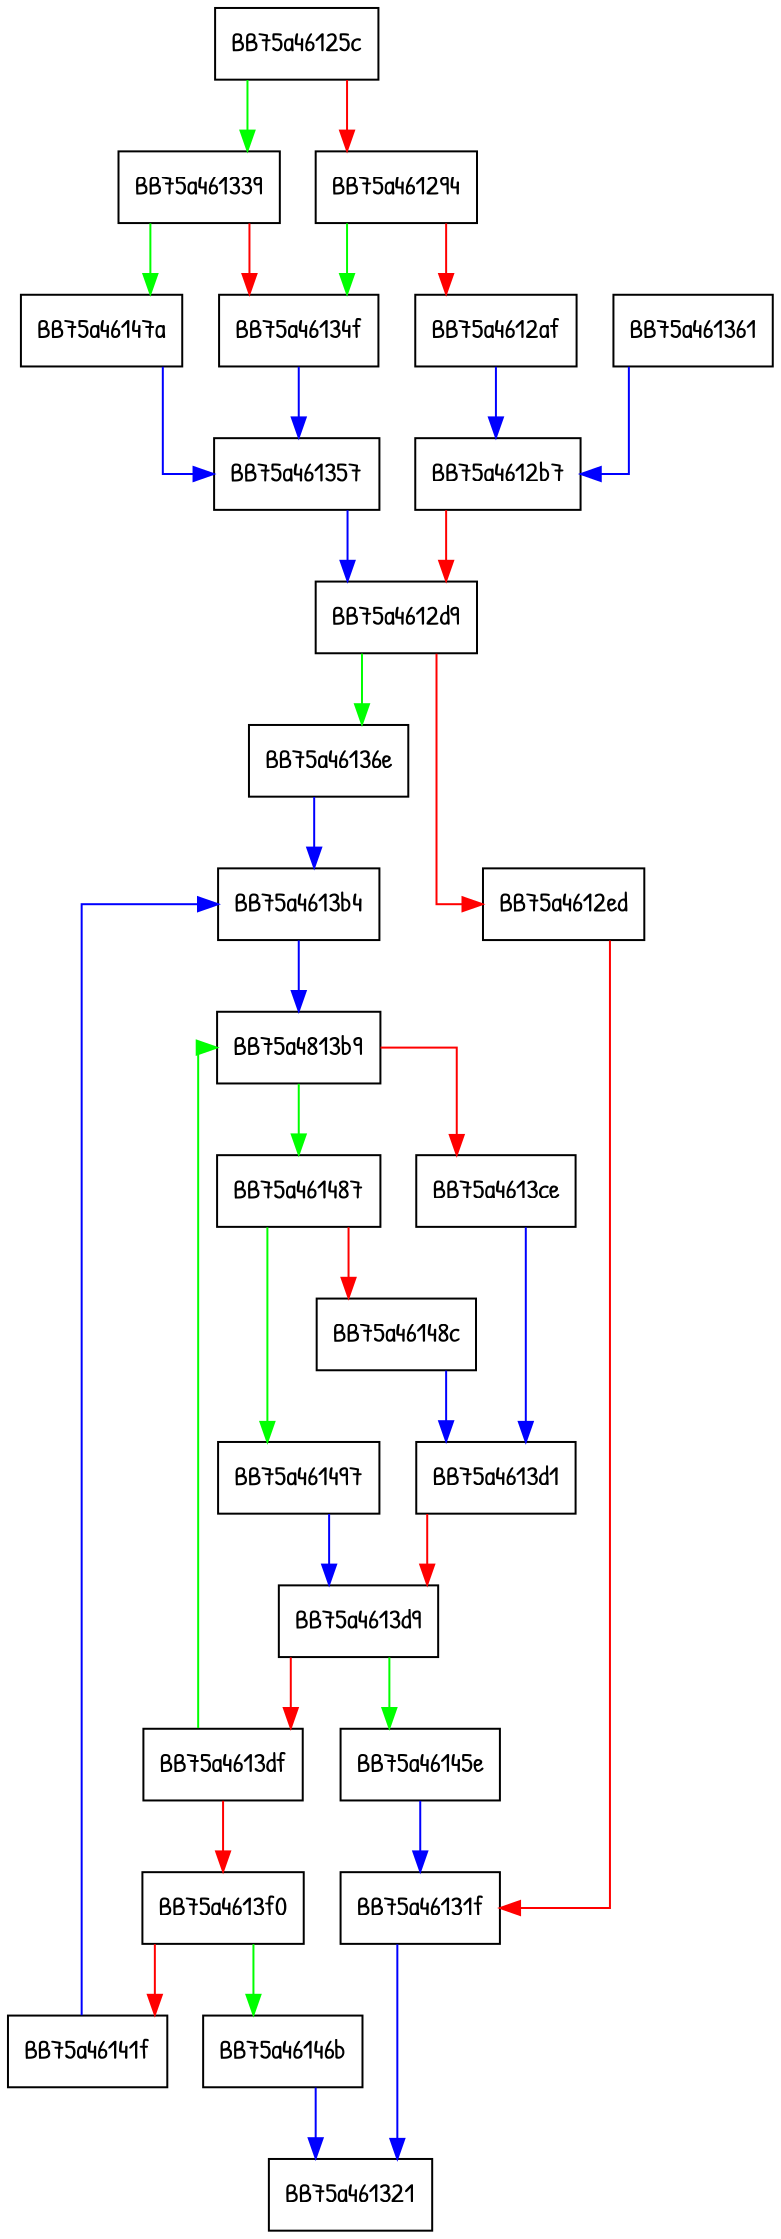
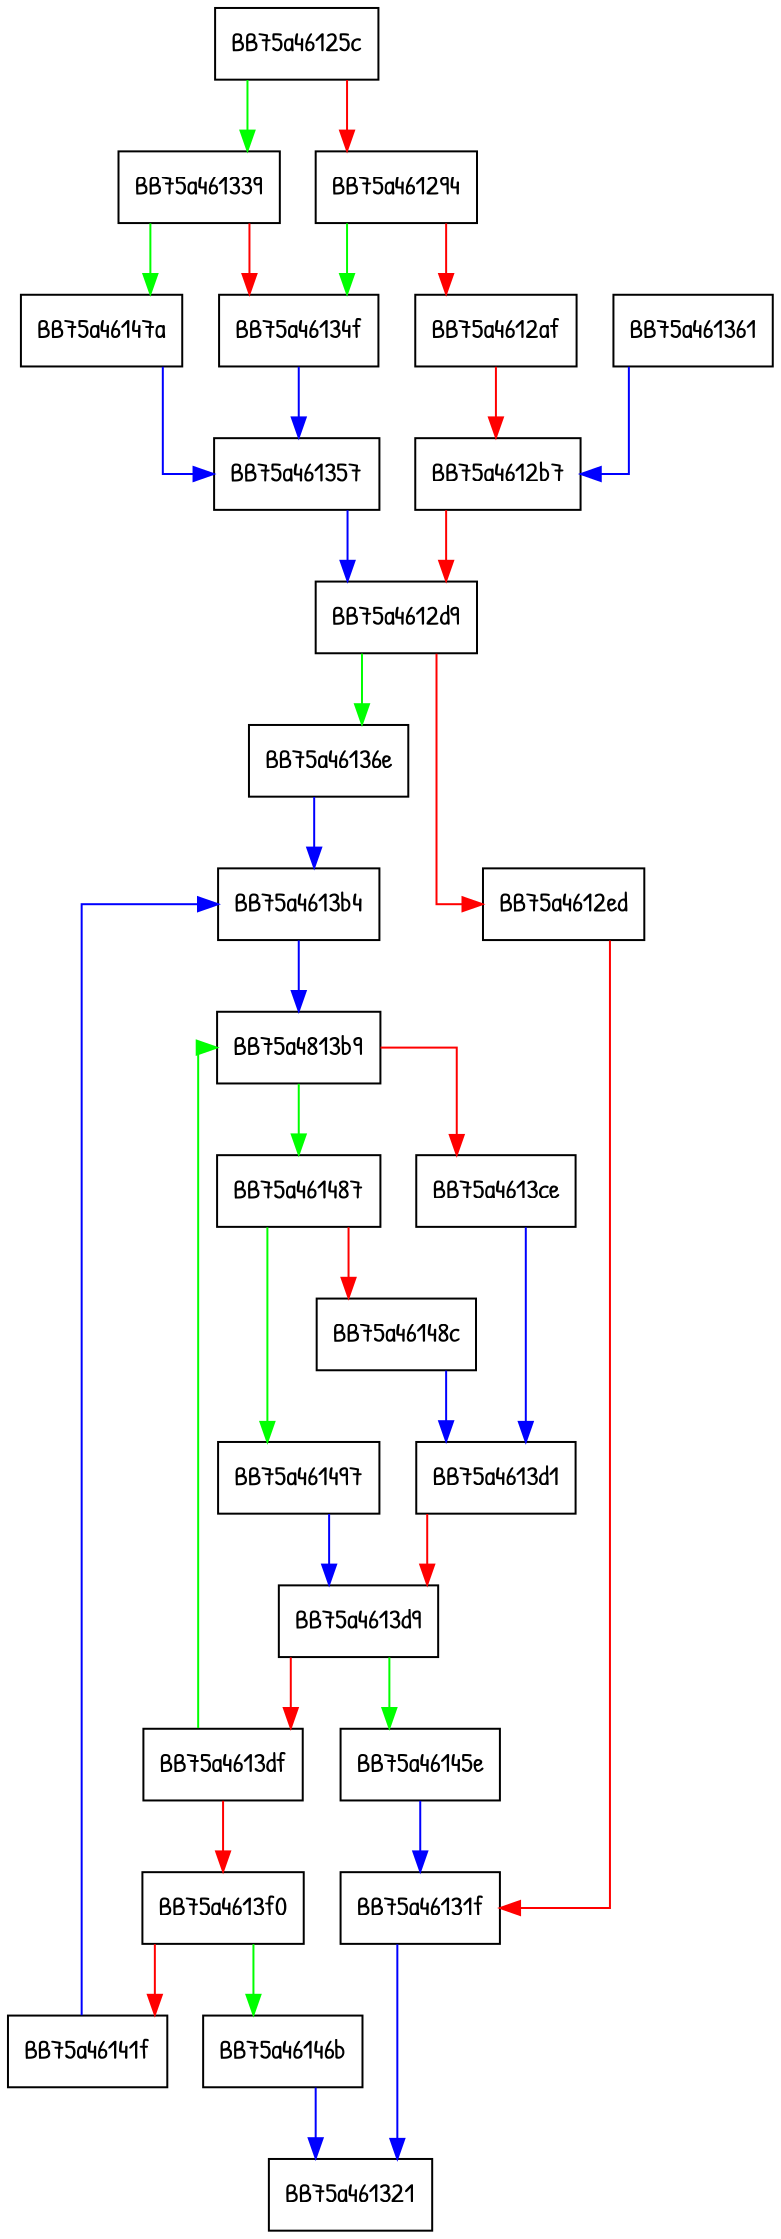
(496, 392) -> (496, 392)
